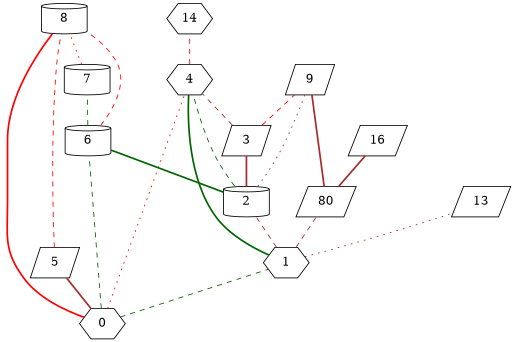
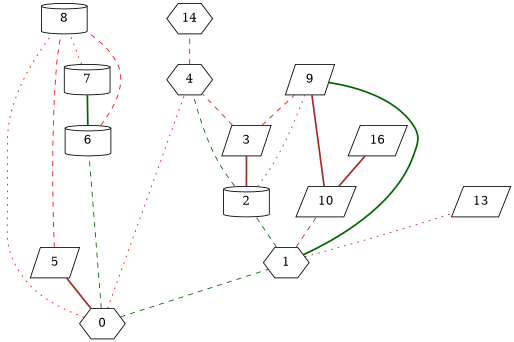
(88, 110) -> (88, 110)
(167, 171) -> none
(8, 189) -> (8, 189)
(202, 190) -> (409, 165)
(326, 202) -> (326, 202)
(266, 232) -> (266, 232)
